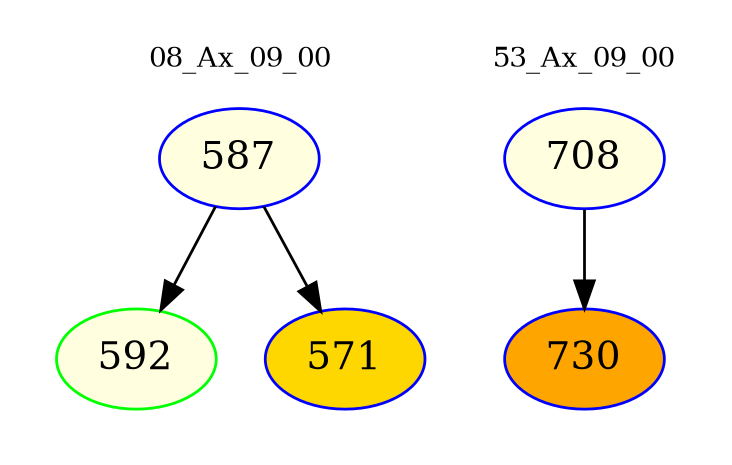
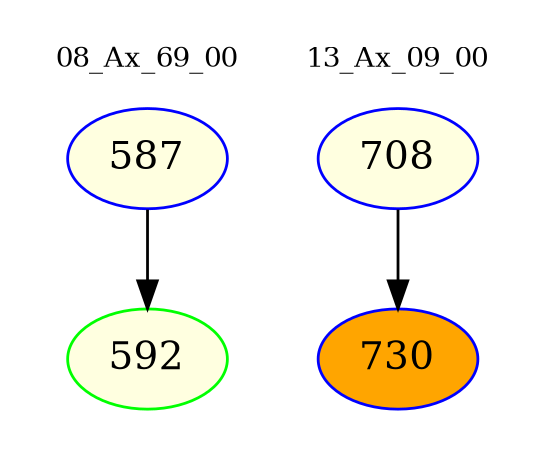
(241, 60) -> (148, 60)
(584, 60) -> (398, 60)
(345, 359) -> none
